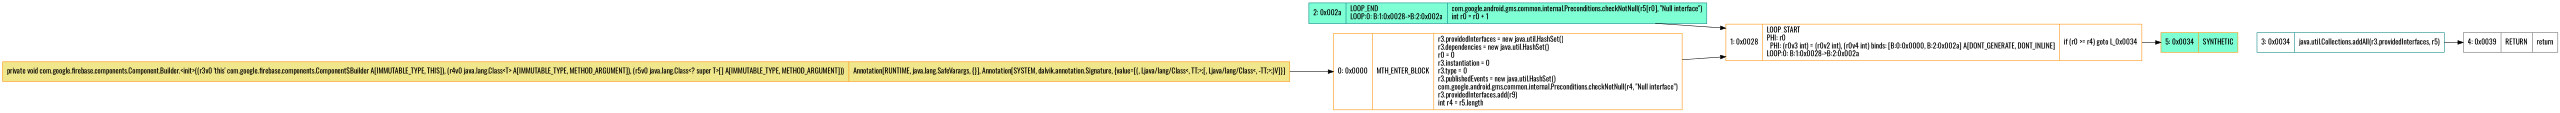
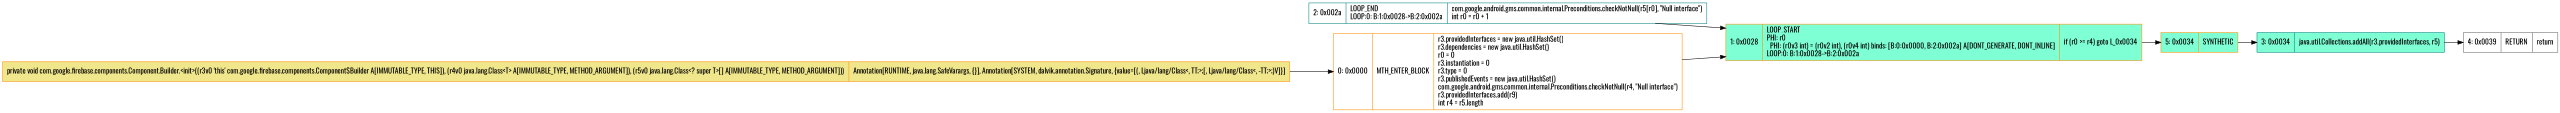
(1508, 13) -> (1508, 13)
(1934, 42) -> (1934, 42)
none -> (2245, 42)
(2351, 42) -> (2351, 42)
